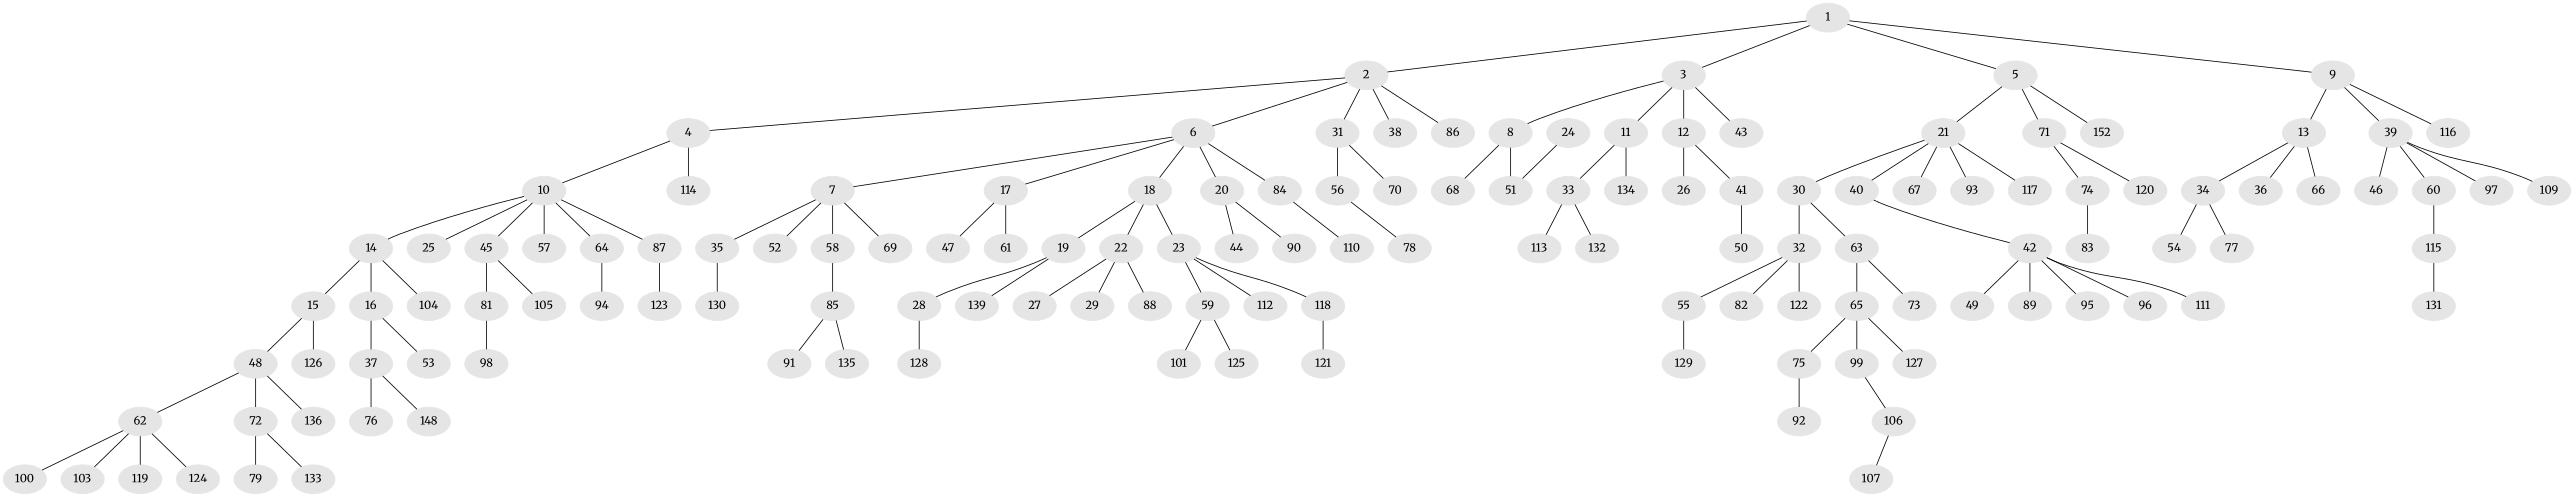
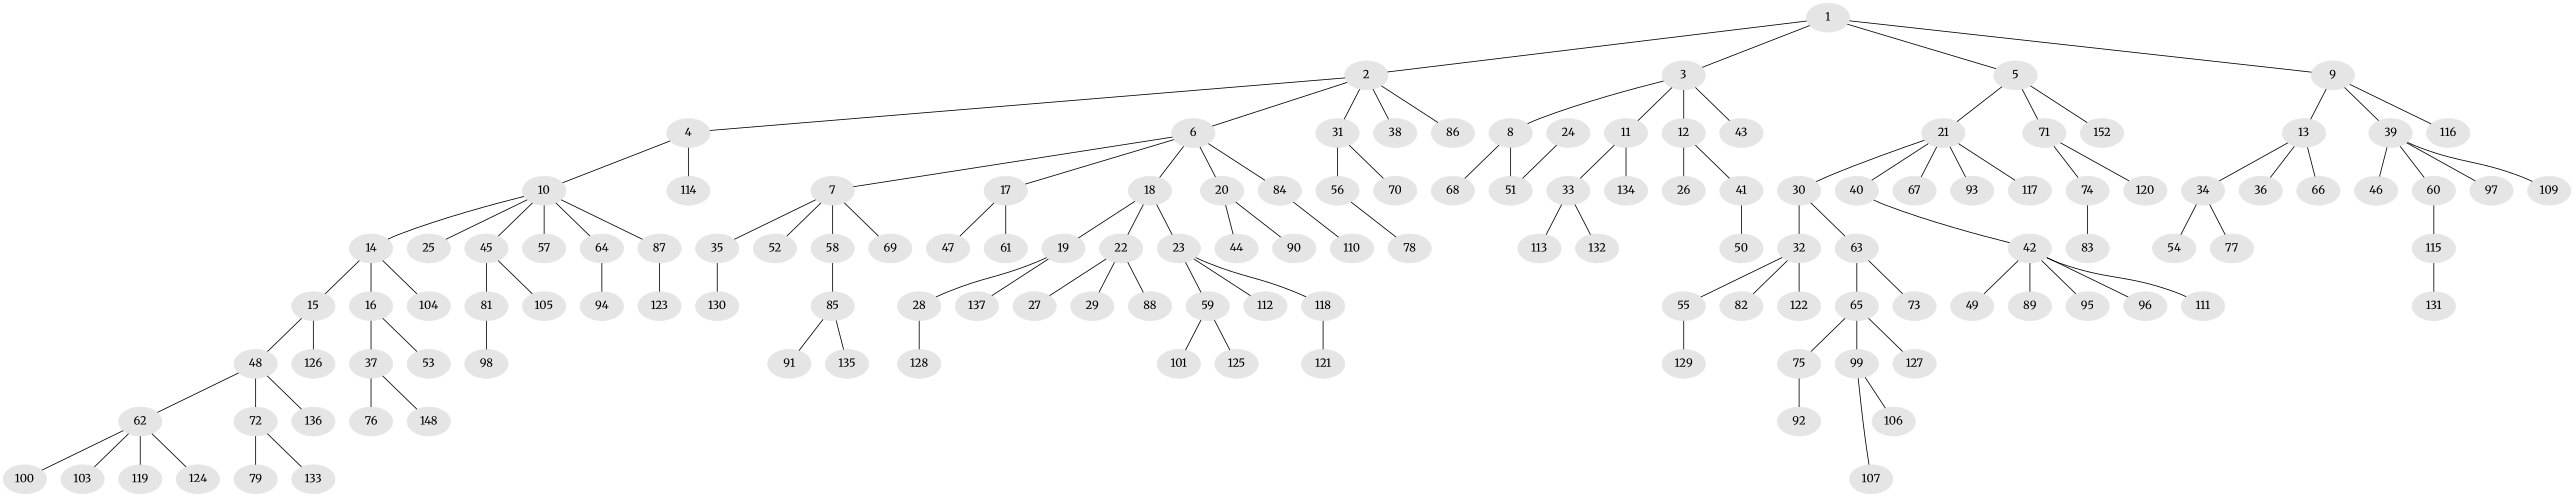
(977, 306) -> (977, 306)
(1882, 450) -> (1863, 422)
